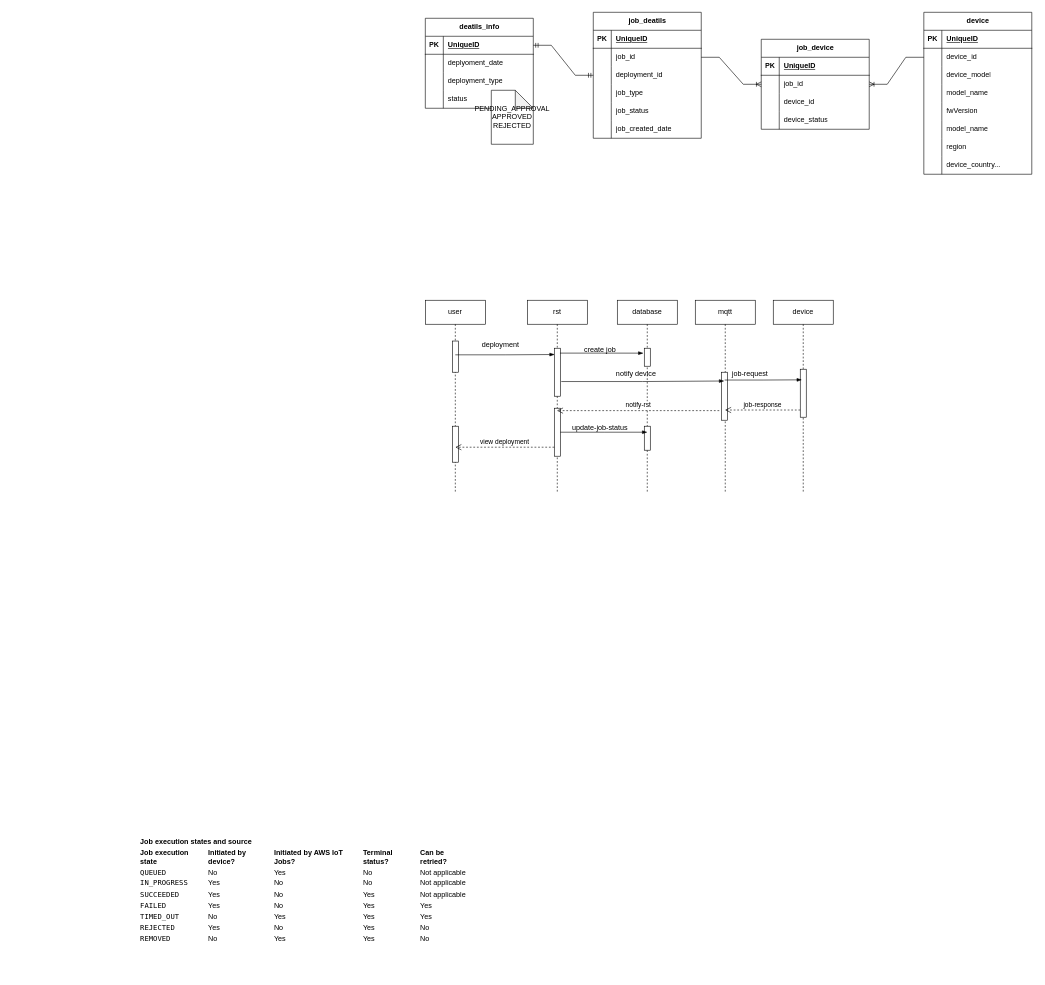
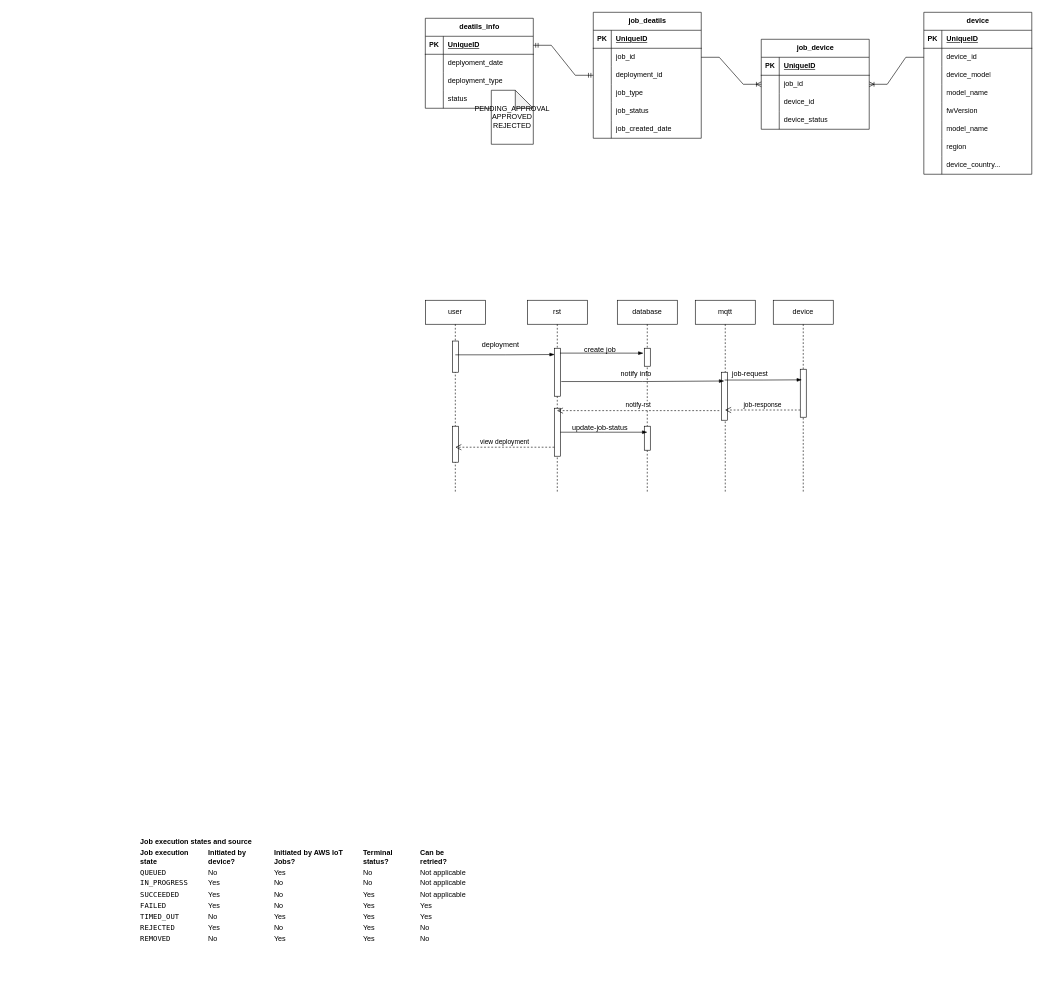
(636, 374) -> (636, 374)
